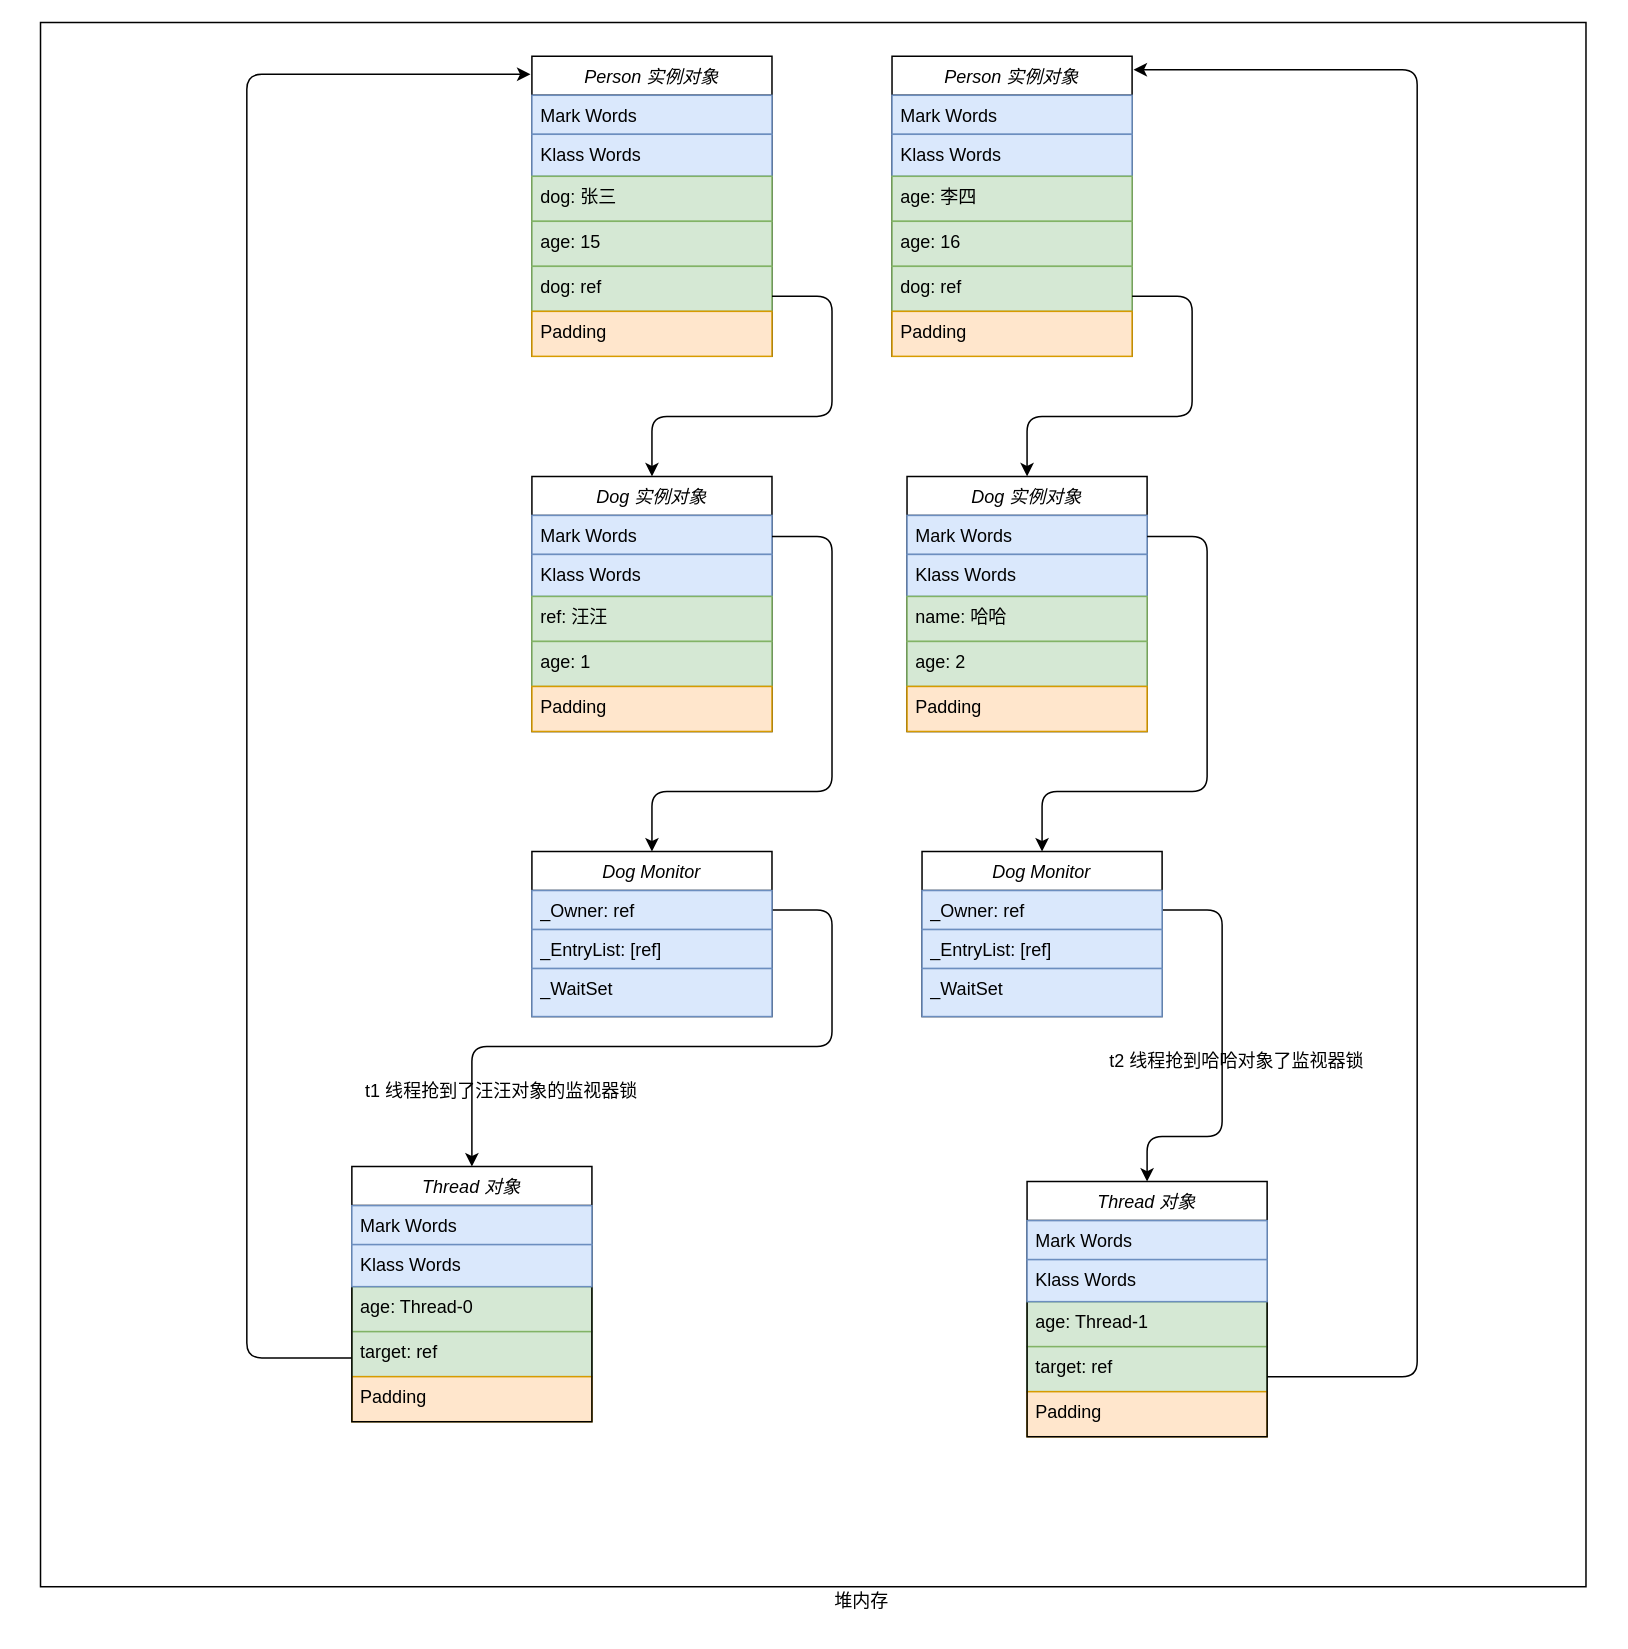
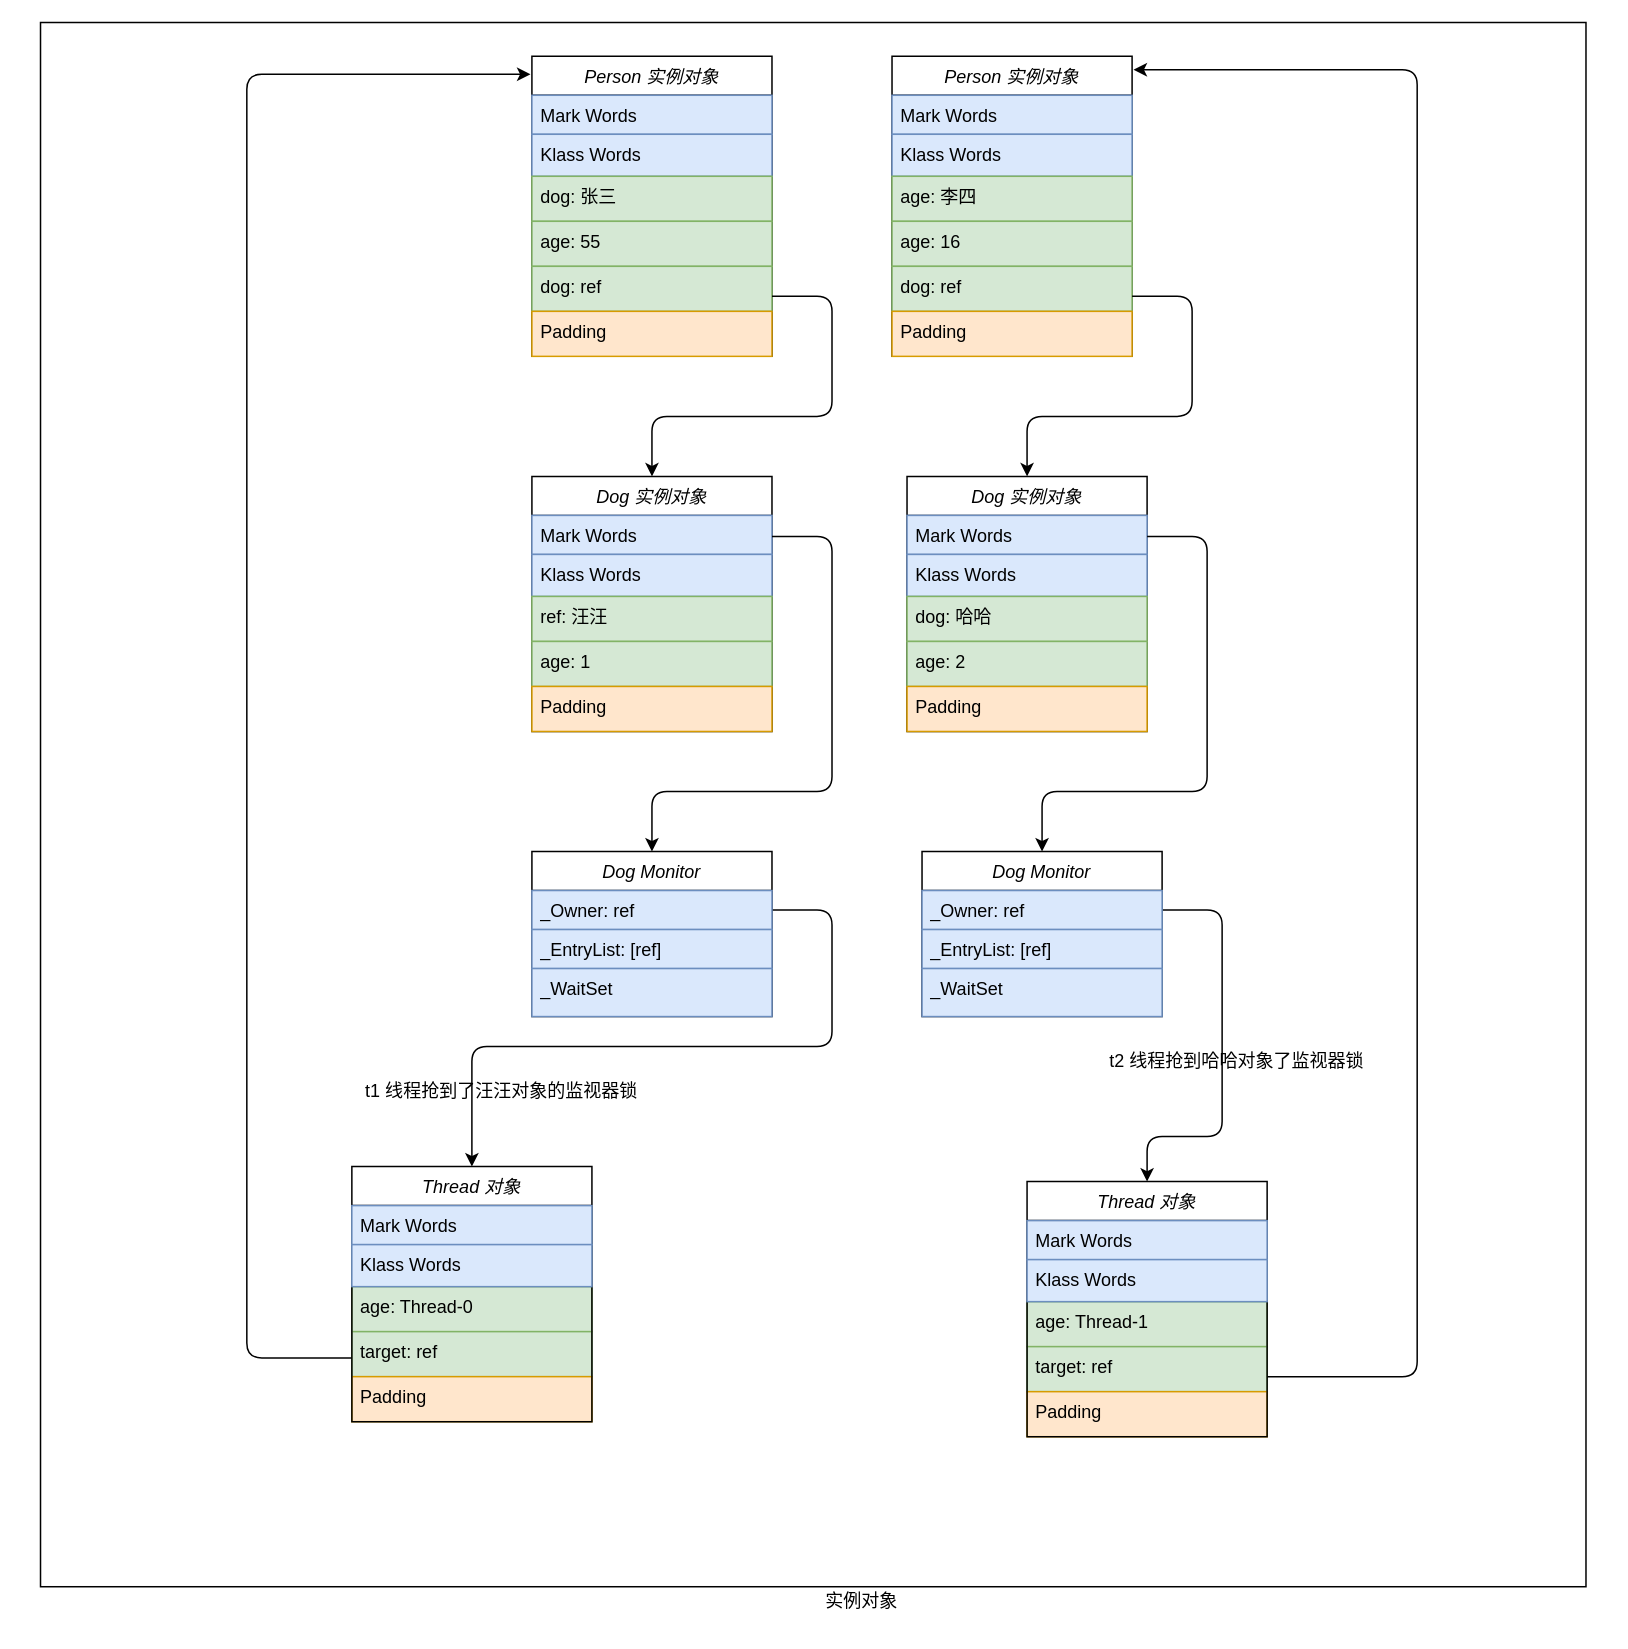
(571, 242) -> (571, 242)
(959, 617) -> (954, 617)
(862, 1601) -> (862, 1601)
